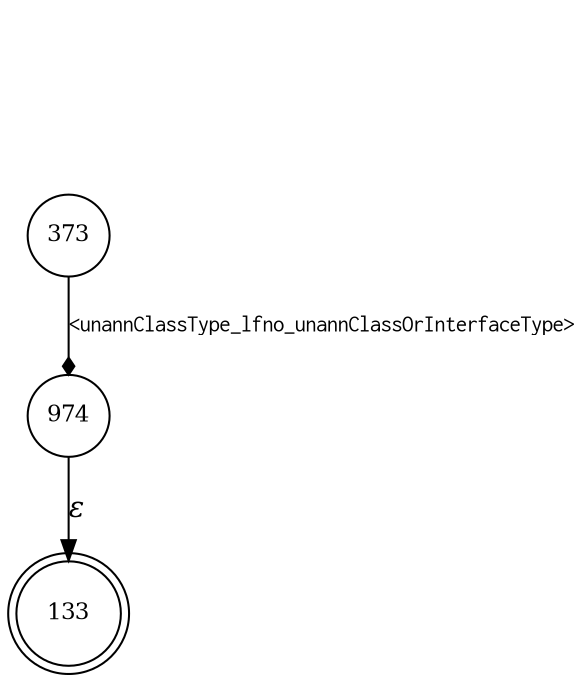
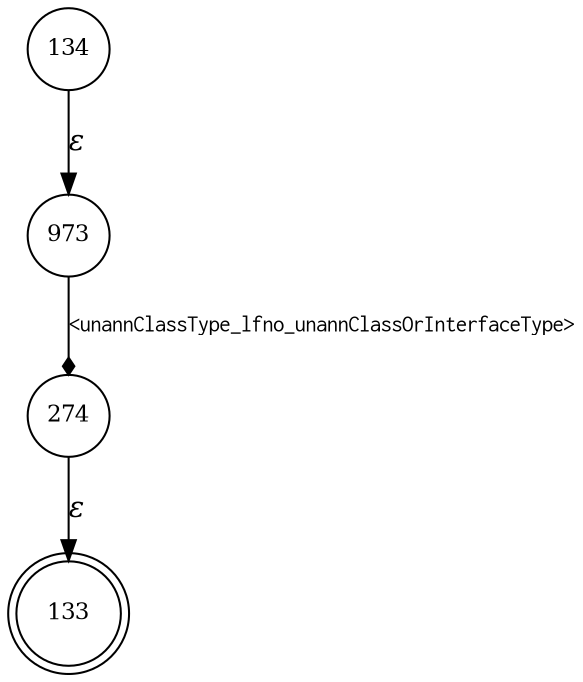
none -> (69, 49)
(69, 236) -> (69, 236)
(69, 416) -> (69, 416)
